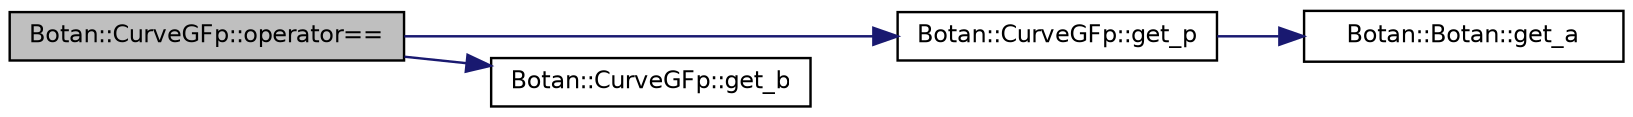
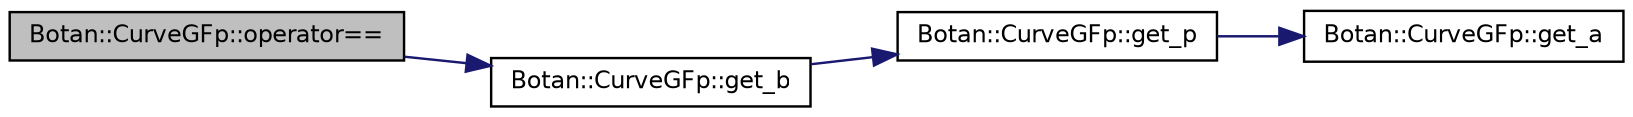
(639, 36) -> (842, 61)
(1464, 36) -> (1464, 36)
